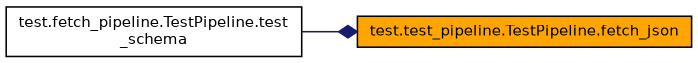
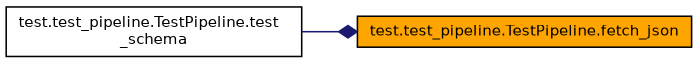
(154, 32) -> (154, 32)
